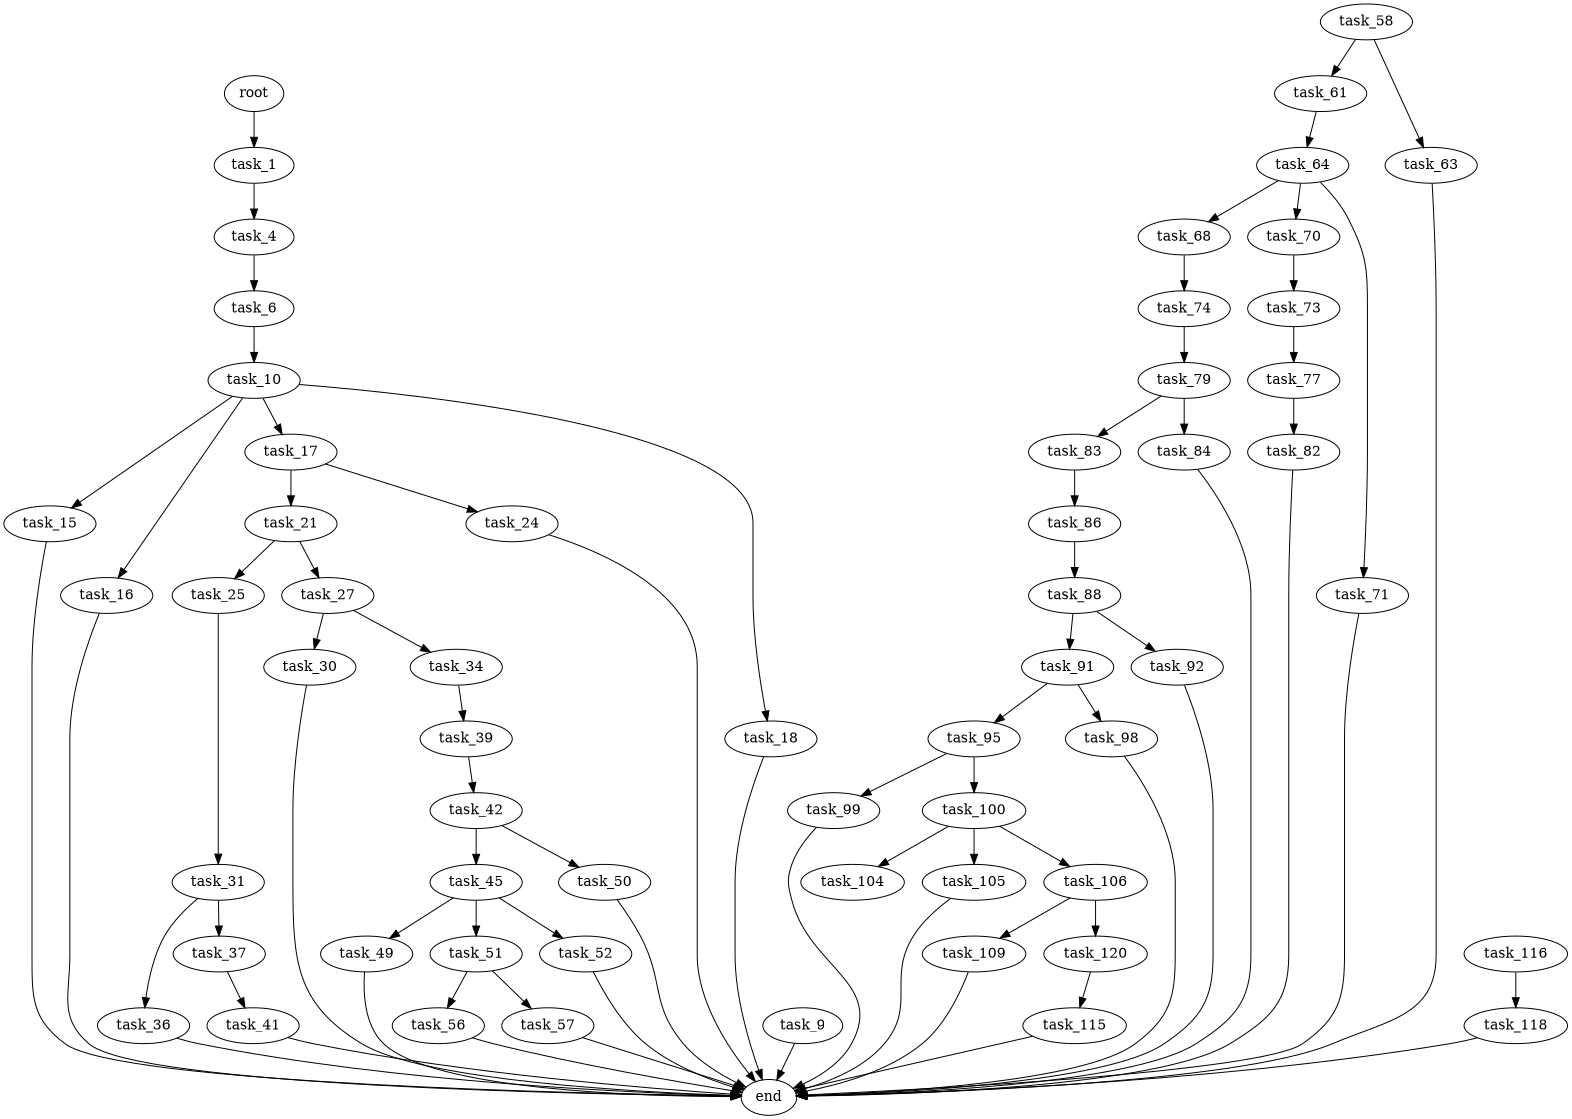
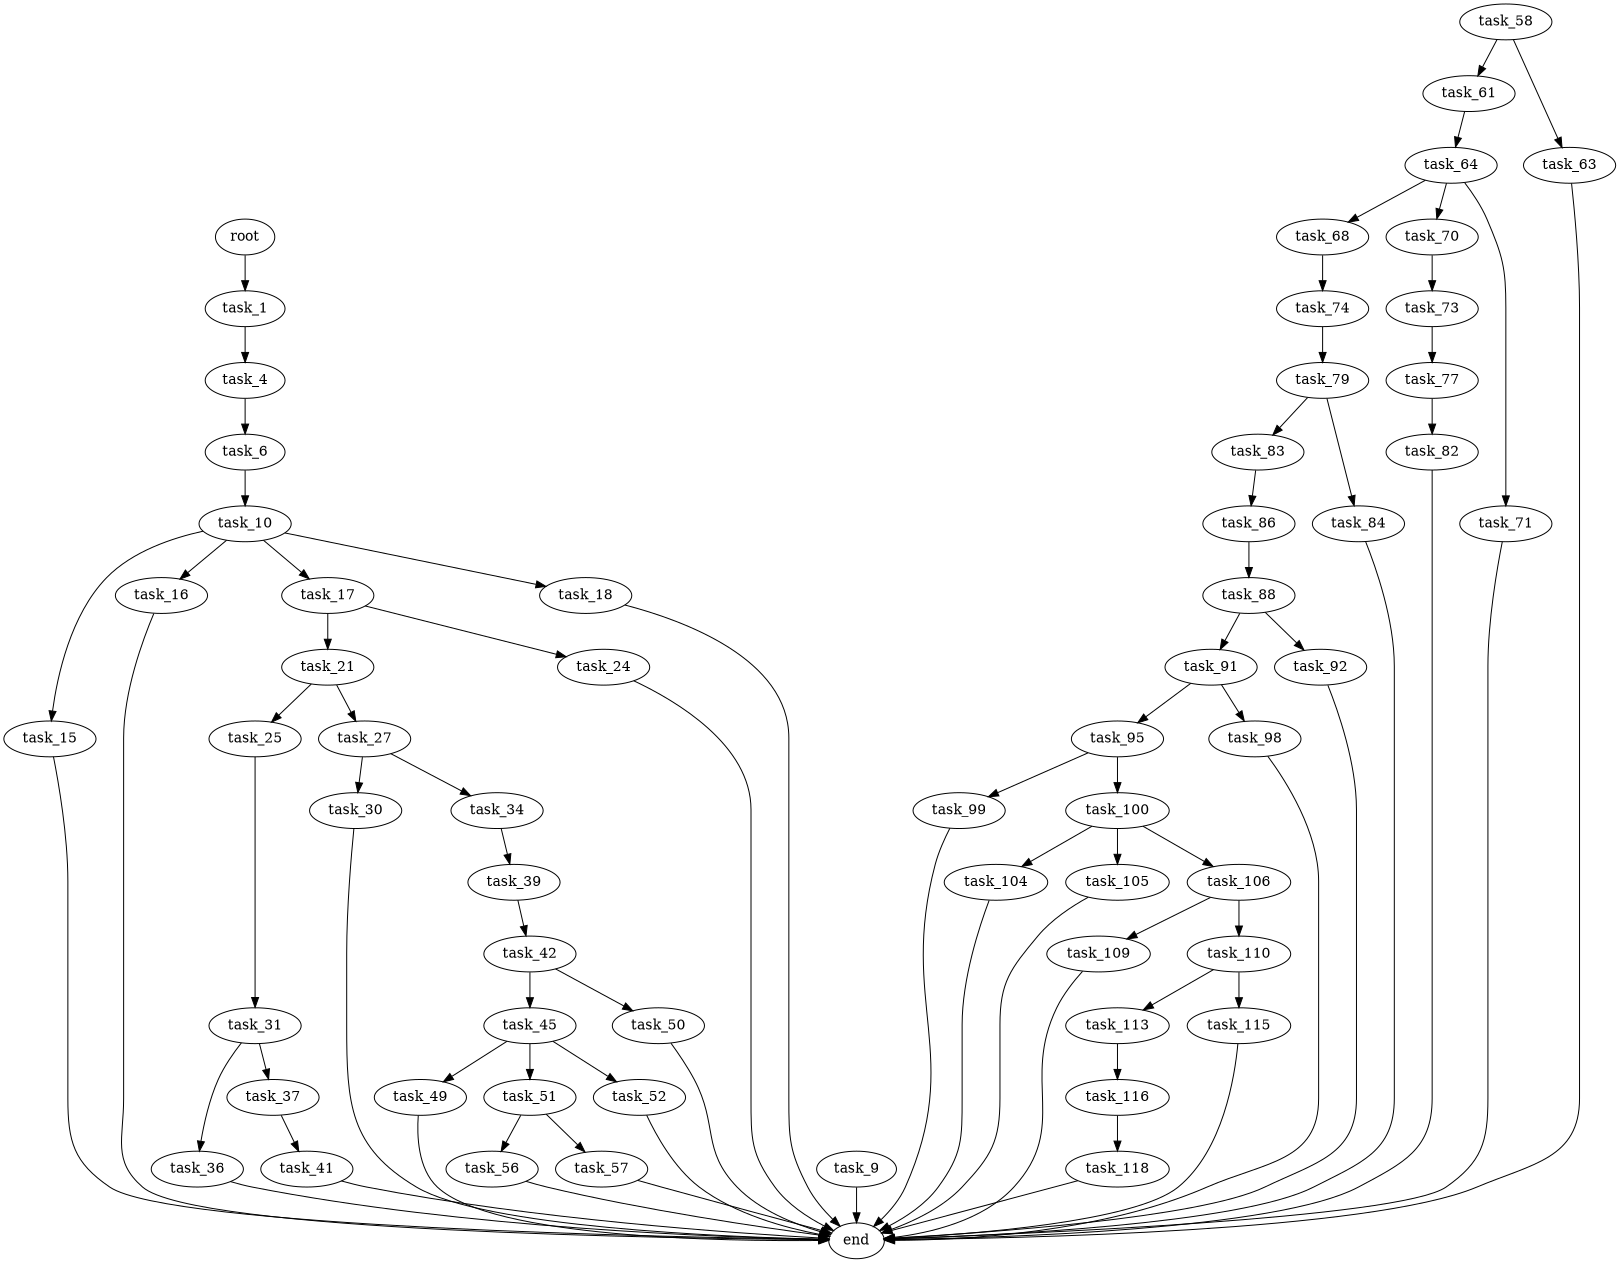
(1096, 954) -> (1239, 954)
none -> (1117, 1026)
none -> (962, 1076)
